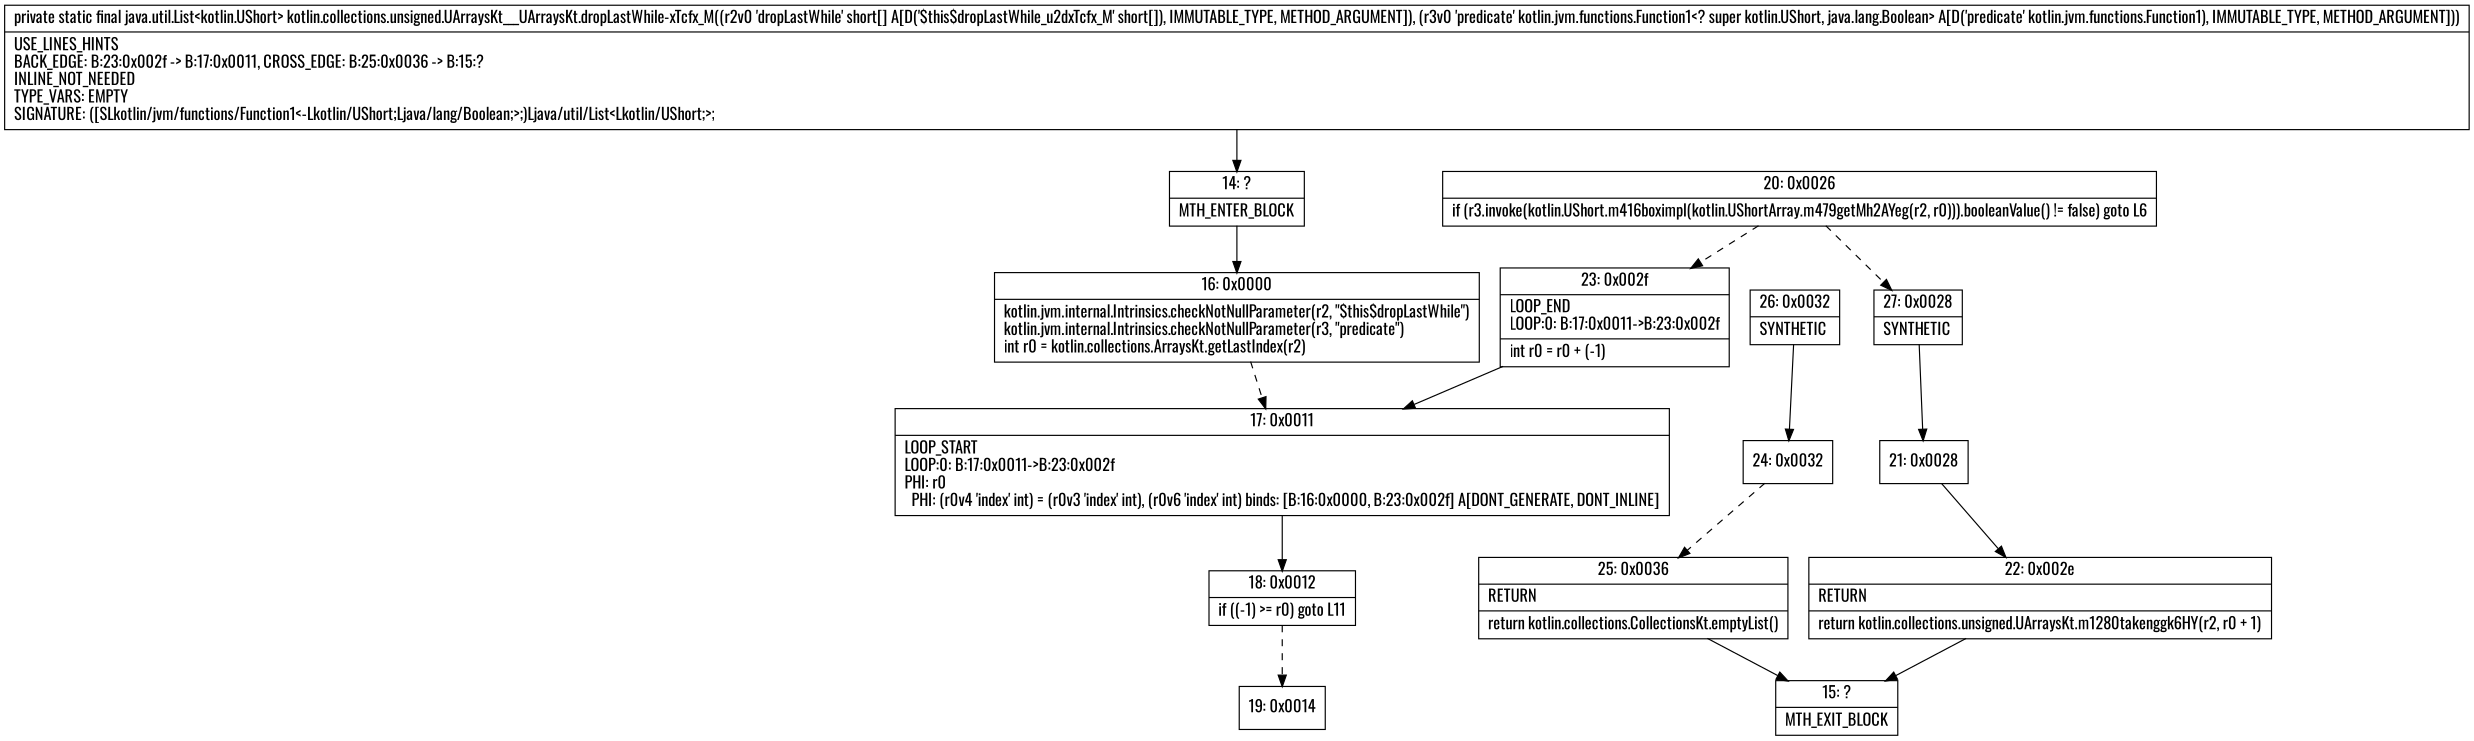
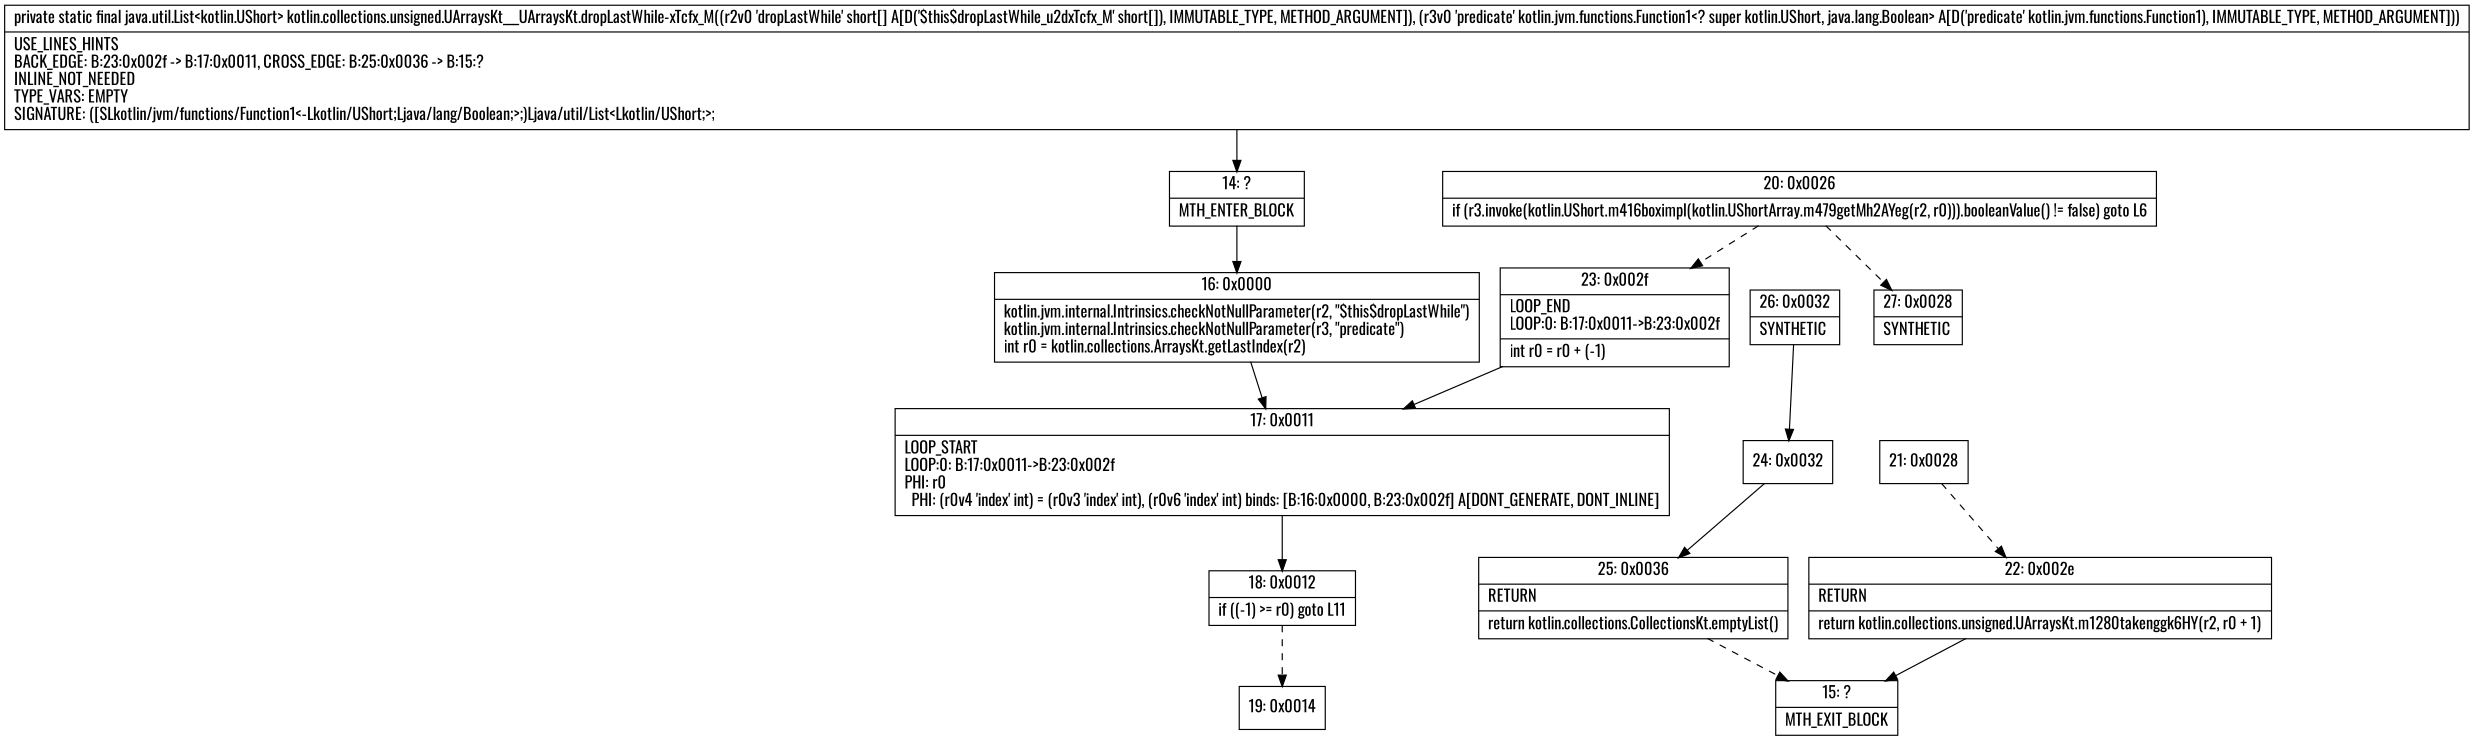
(1256, 380) -> (1256, 380)
(1921, 387) -> none
(1970, 516) -> (1970, 516)
(1726, 517) -> (1726, 517)
(1743, 657) -> (1743, 657)
